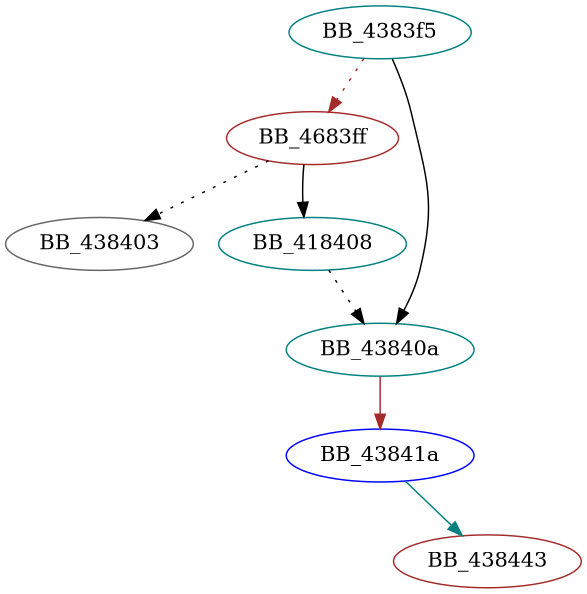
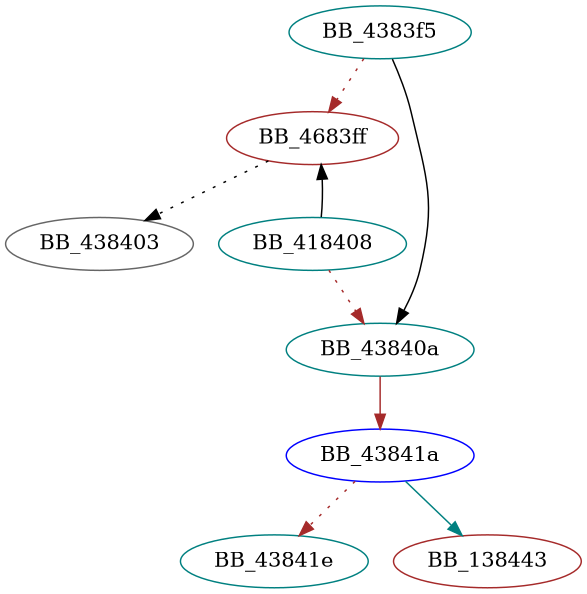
(303, 183) -> (322, 198)
(342, 291) -> (342, 291)
none -> (274, 561)
(487, 561) -> (487, 561)
